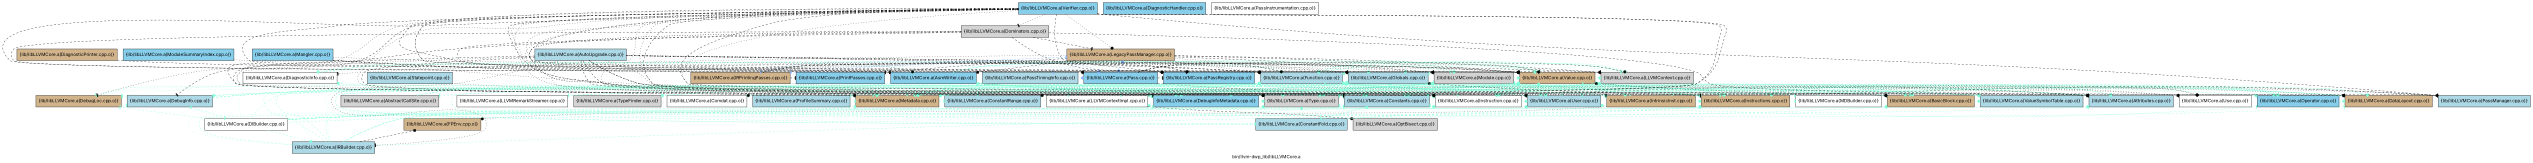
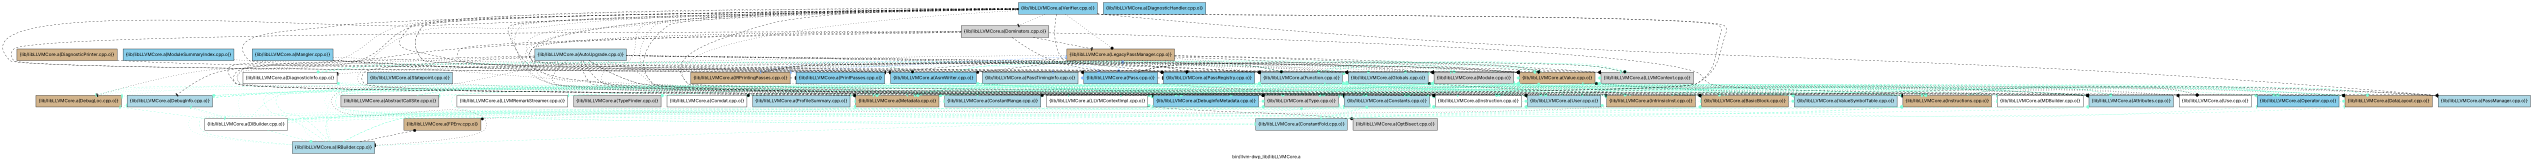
(1265, 8) -> none
(1837, 84) -> none
